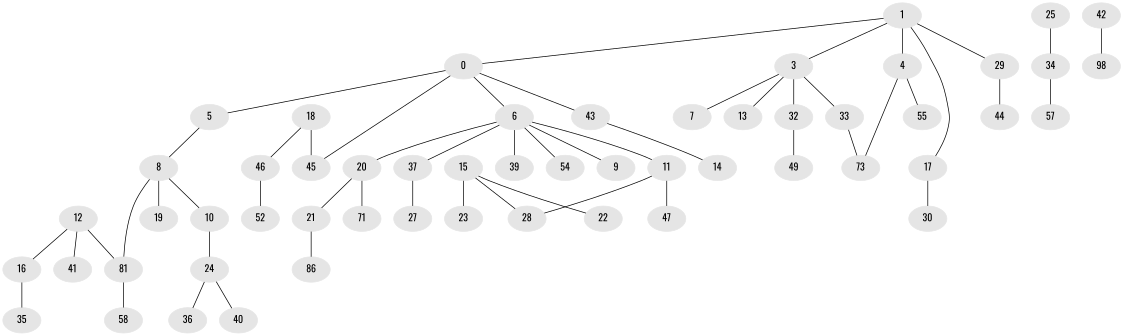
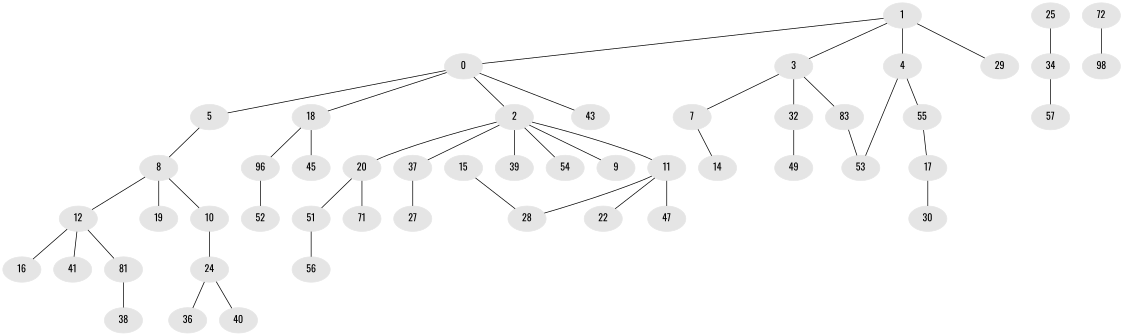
(1101, 16) -> (1101, 16)
(944, 89) -> (925, 143)
(387, 117) -> (387, 92)
(514, 117) -> (514, 117)
(743, 117) -> none
(845, 117) -> (845, 117)
(1000, 117) -> none
(655, 141) -> (705, 143)
(260, 168) -> (260, 168)
(861, 168) -> (861, 168)
(532, 196) -> (635, 193)
(130, 216) -> (119, 193)
(311, 219) -> (311, 219)
(464, 219) -> none
(311, 270) -> (311, 270)
(22, 320) -> none
(123, 320) -> (123, 320)
